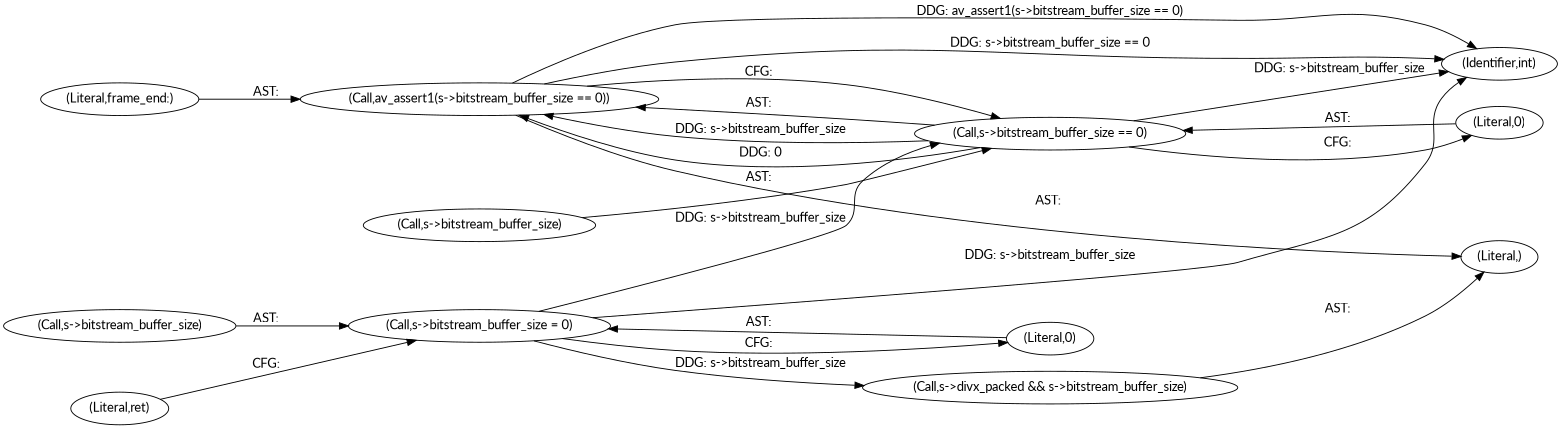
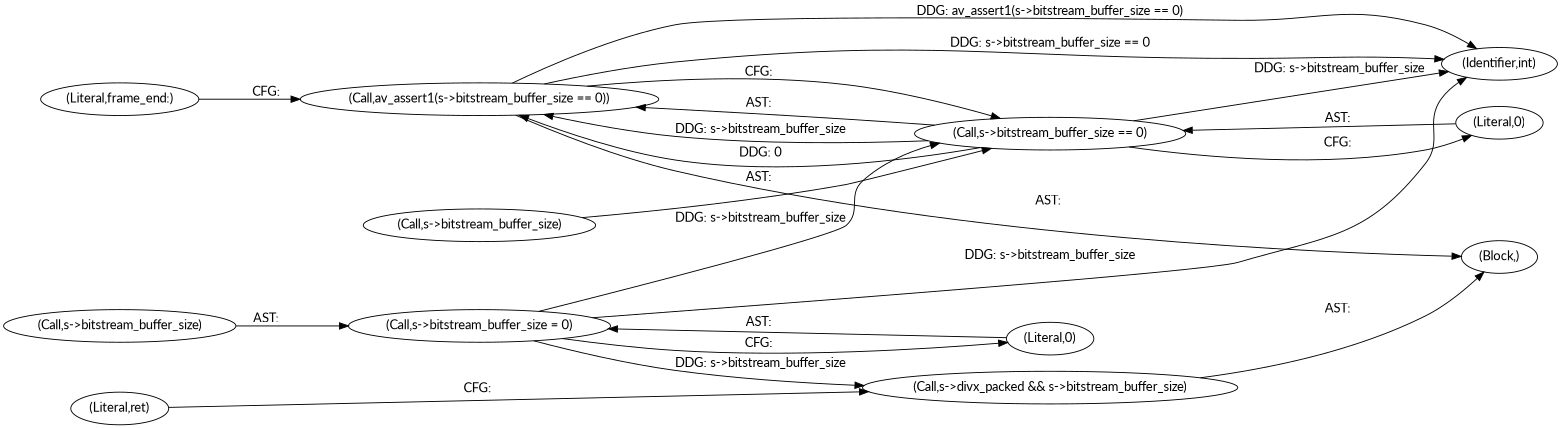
(268, 92) -> (268, 92)
(1499, 257) -> (1499, 257)
(284, 371) -> (514, 400)
